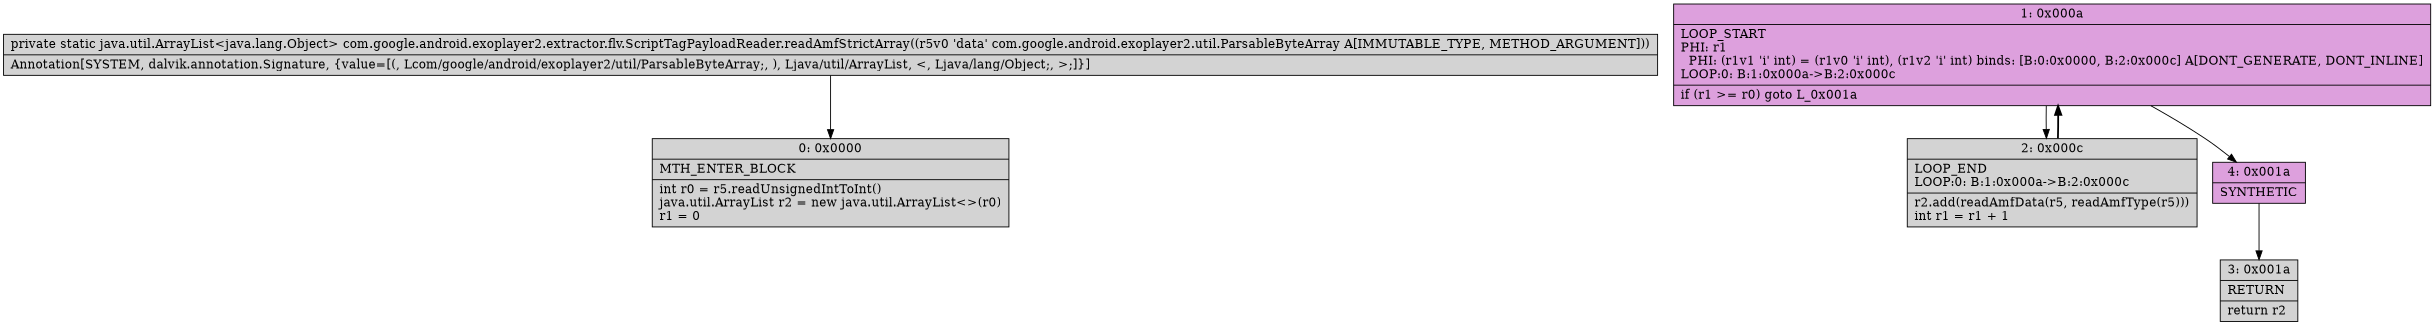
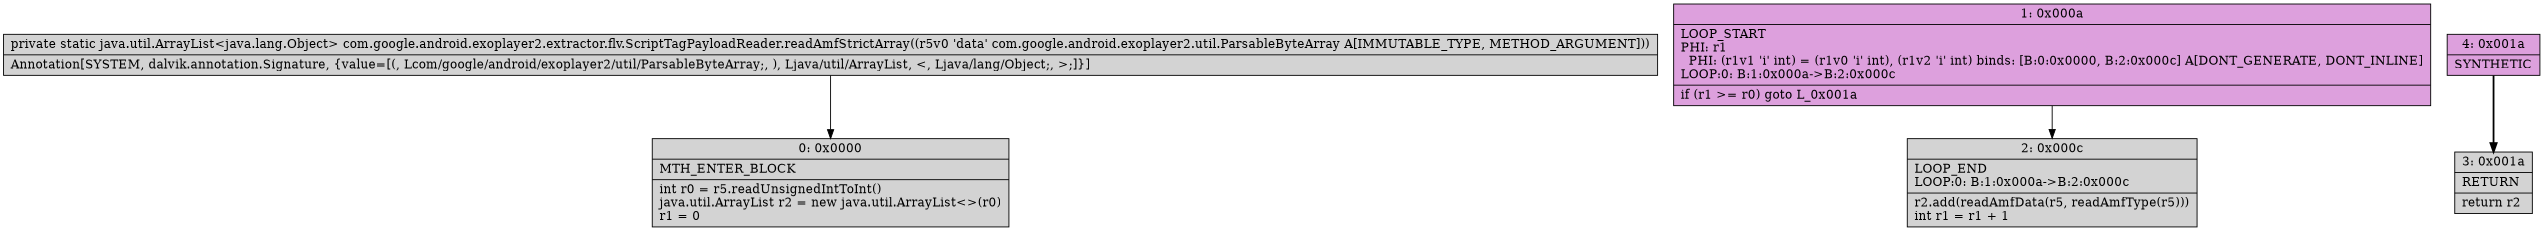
(2058, 127) -> none
(2191, 130) -> none
(2259, 227) -> (2494, 109)
